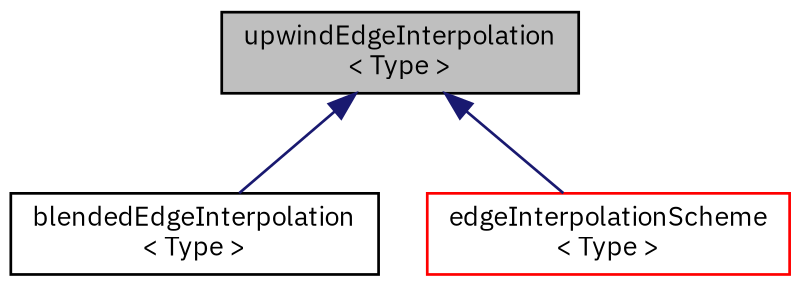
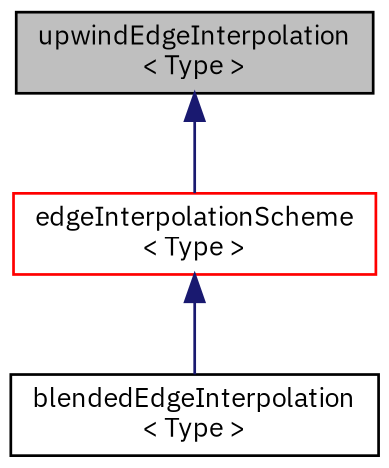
(287, 152) -> (195, 338)
